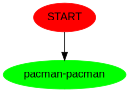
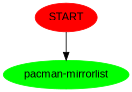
(65, 75) -> (66, 75)
